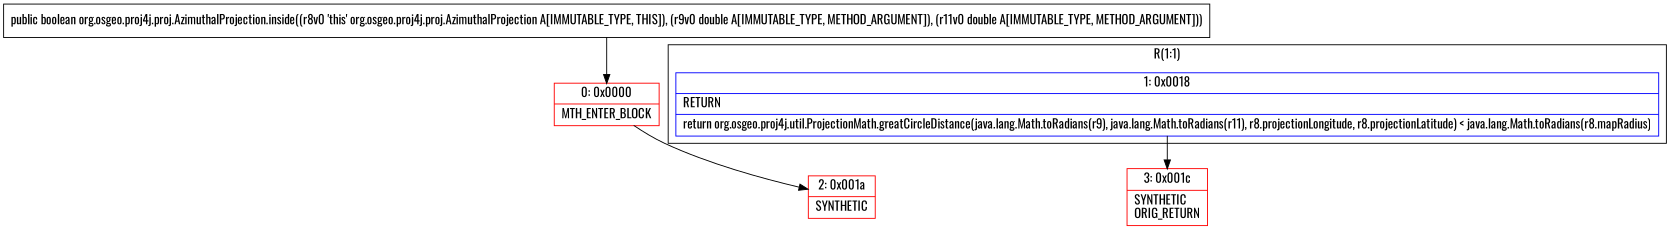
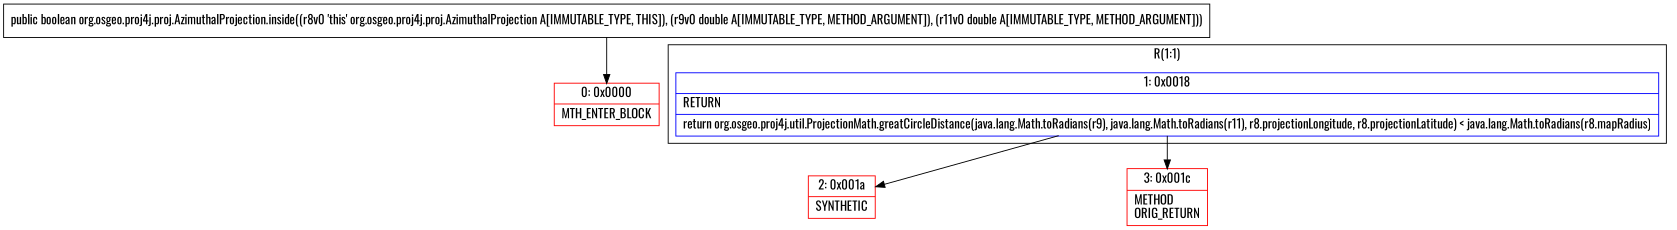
(714, 163) -> (972, 160)
(1160, 201) -> (1154, 201)
